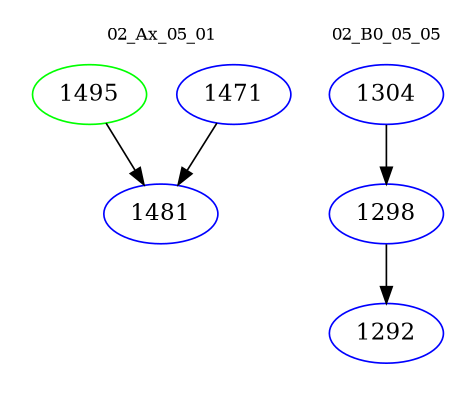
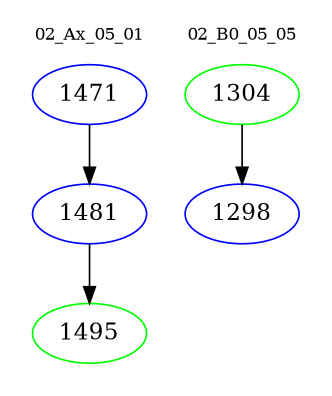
(386, 95) -> (242, 95)
(121, 147) -> (90, 265)
(386, 333) -> none
